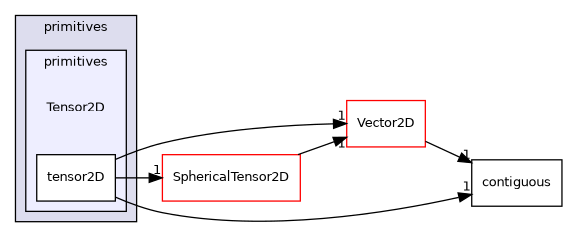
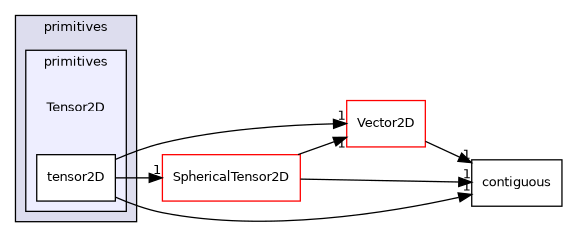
none -> (380, 181)
